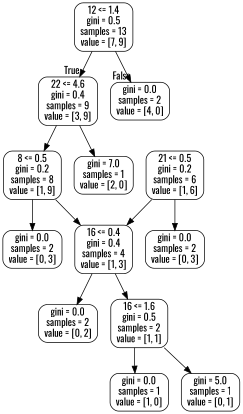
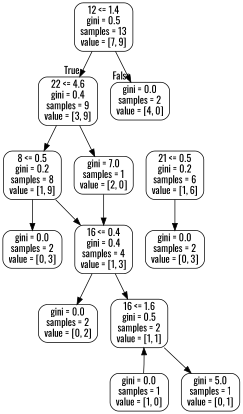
(142, 210) -> (104, 206)
(134, 357) -> (144, 364)
